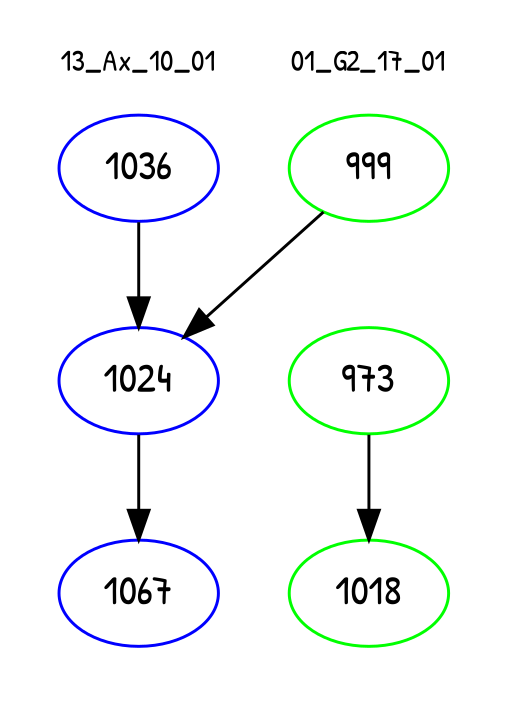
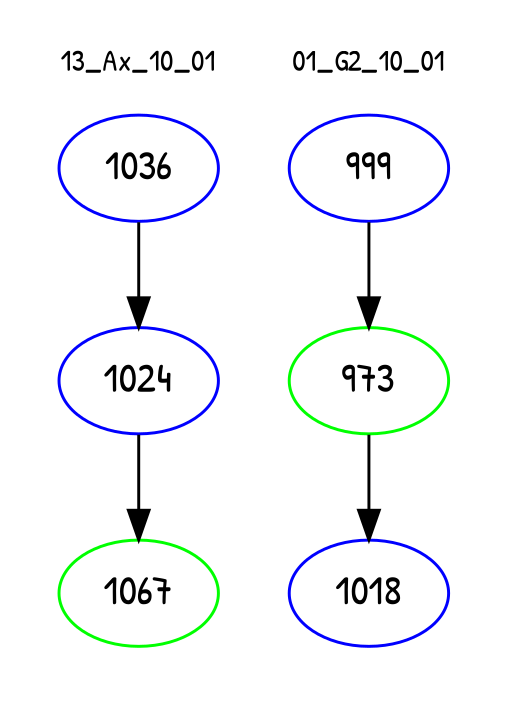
(369, 63) -> (369, 63)
(369, 168) -> (369, 168)
(285, 246) -> (369, 260)
(139, 593) -> (139, 593)
(369, 593) -> (369, 593)
